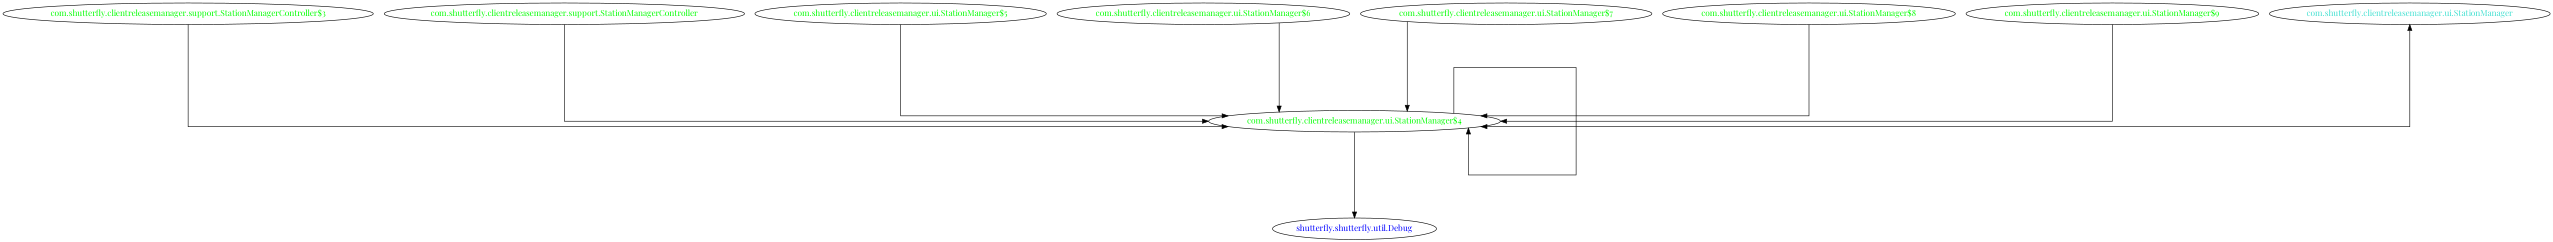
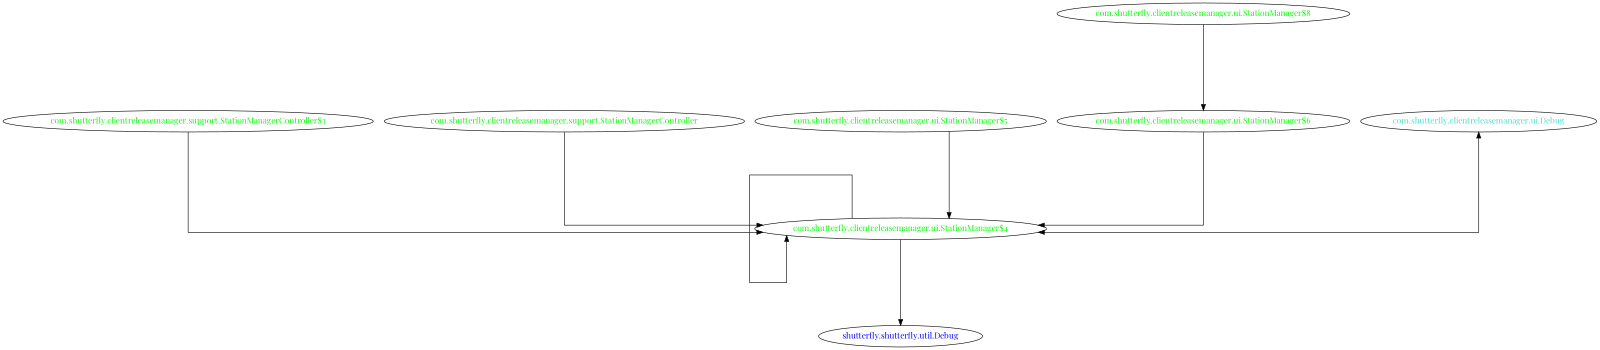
(1506, 14) -> none
(2112, 14) -> none
(2410, 14) -> (1479, 121)
(1694, 116) -> (1203, 65)
